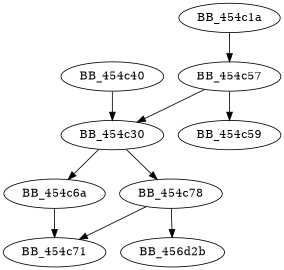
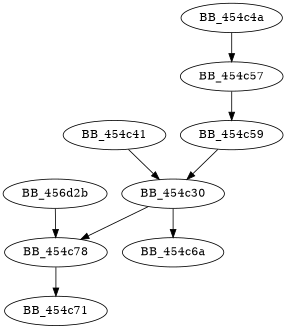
(230, 18) -> (232, 18)
(112, 77) -> (115, 135)
(175, 104) -> (205, 162)
(55, 219) -> none
(172, 219) -> (55, 219)
